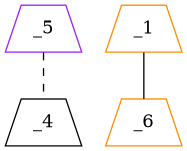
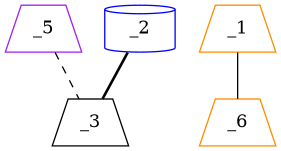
none -> (140, 29)
(44, 122) -> (90, 122)
